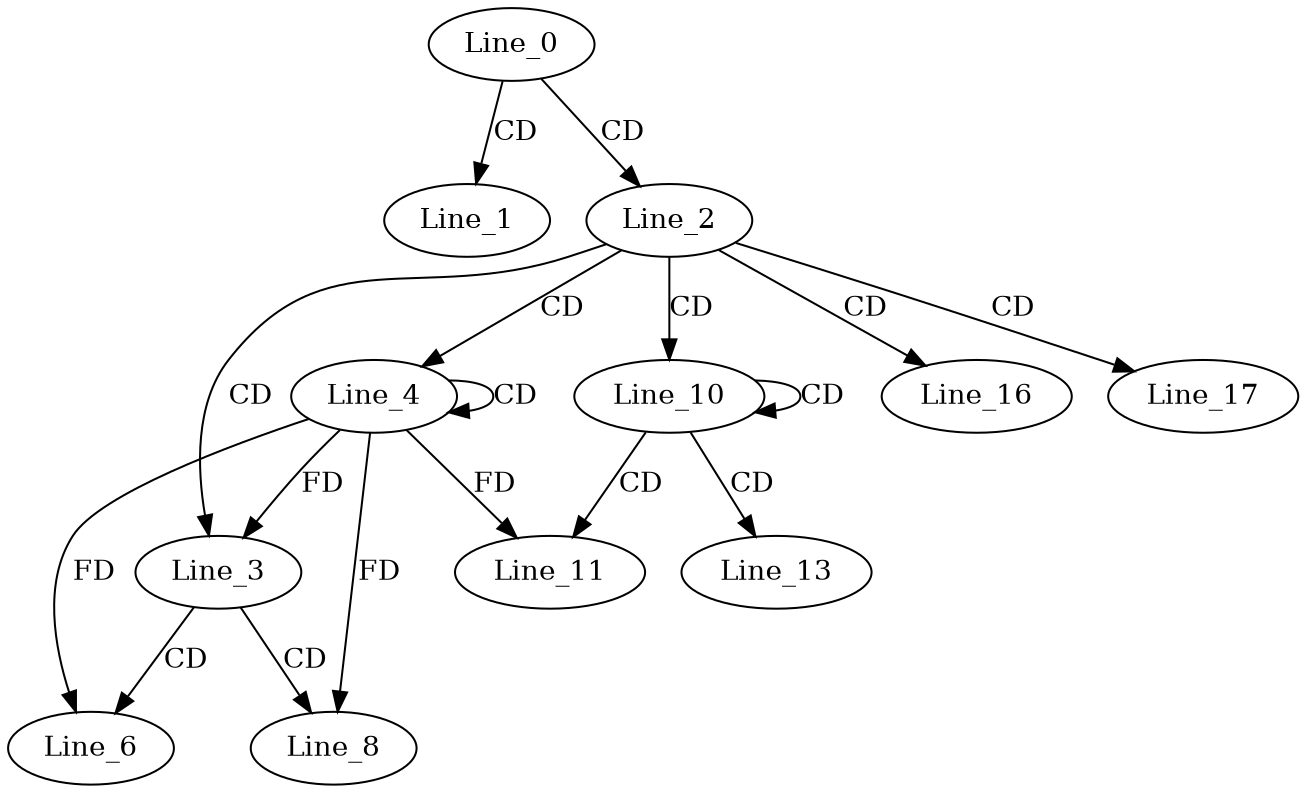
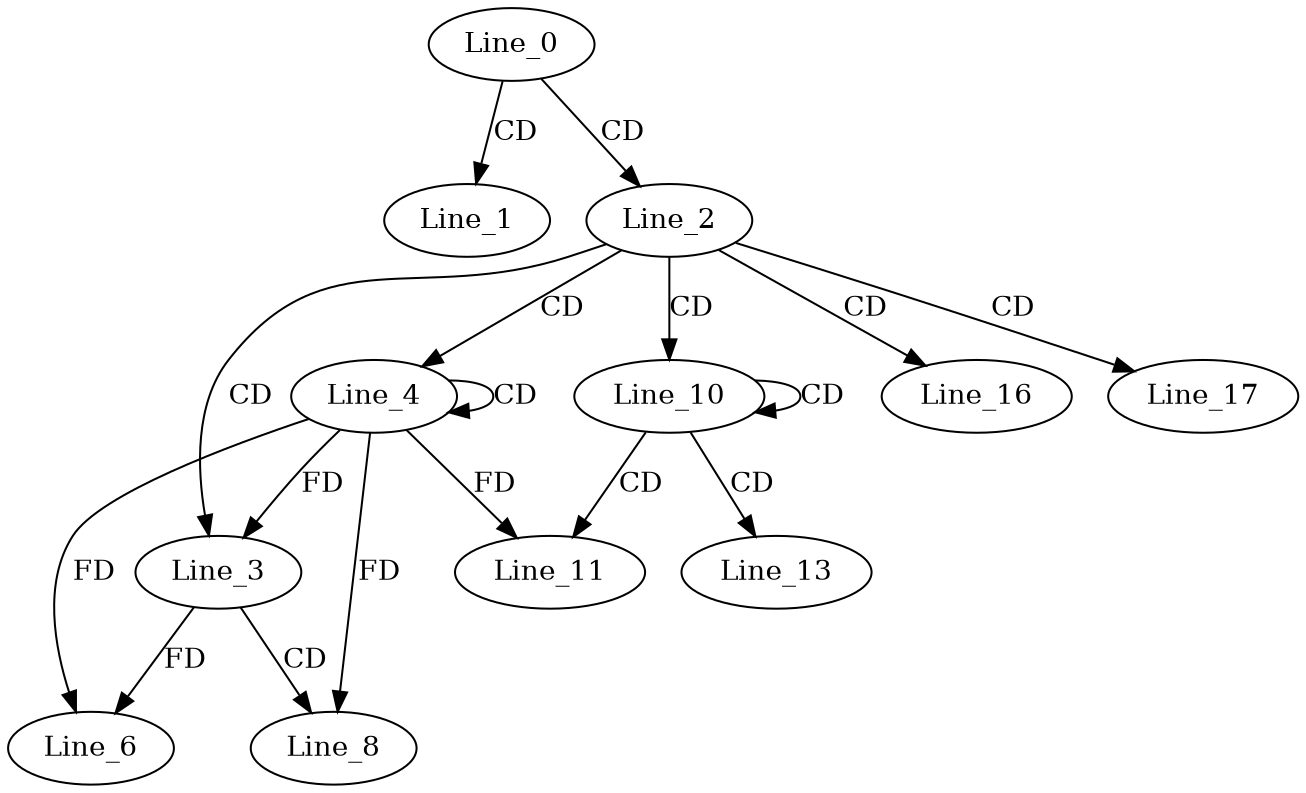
(186, 660) -> (186, 660)
